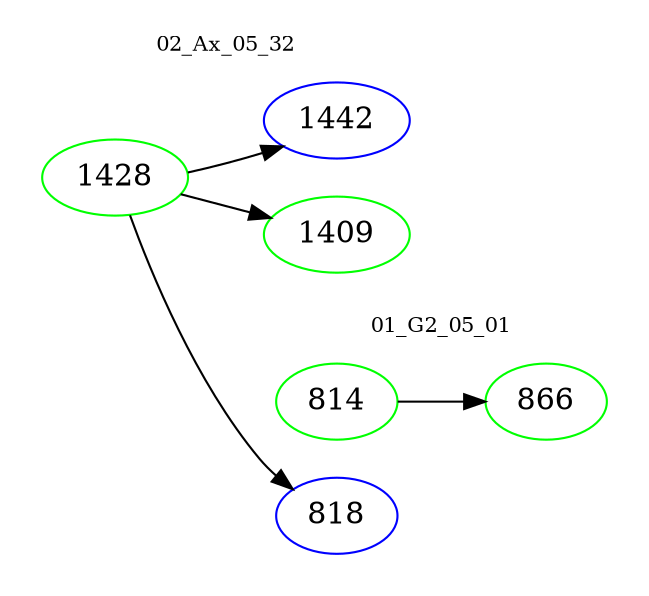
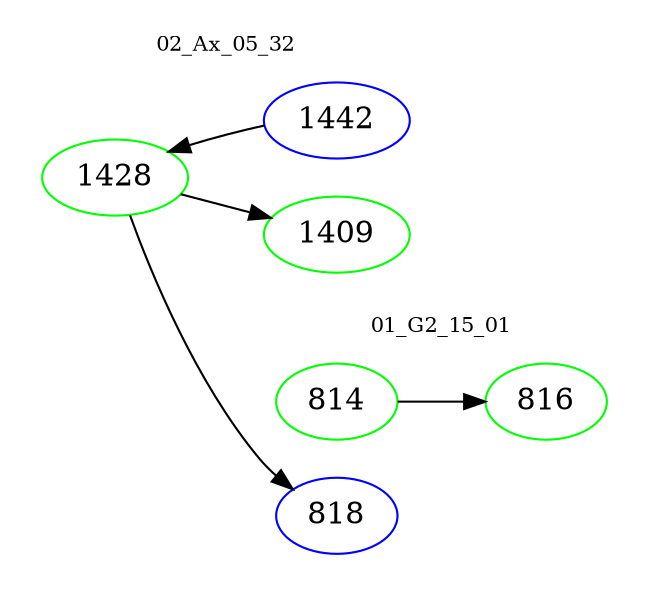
(225, 163) -> (227, 135)
(442, 327) -> (442, 327)
(546, 402) -> (546, 402)
